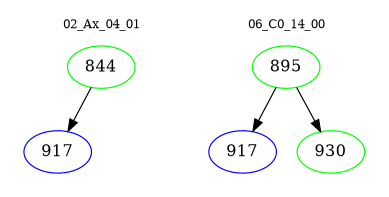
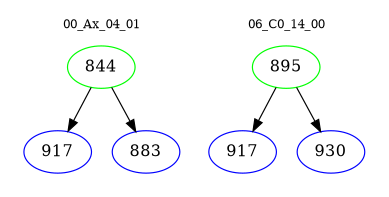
(102, 25) -> (102, 25)
none -> (146, 152)
(331, 152) -> (331, 152)
